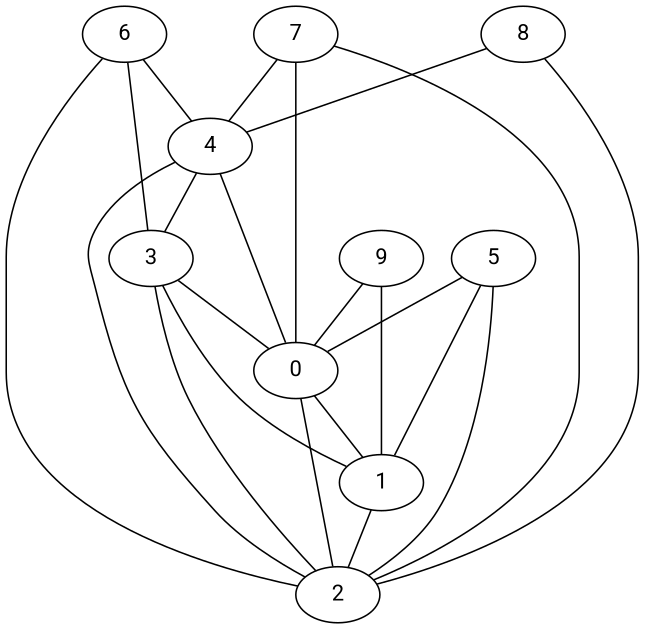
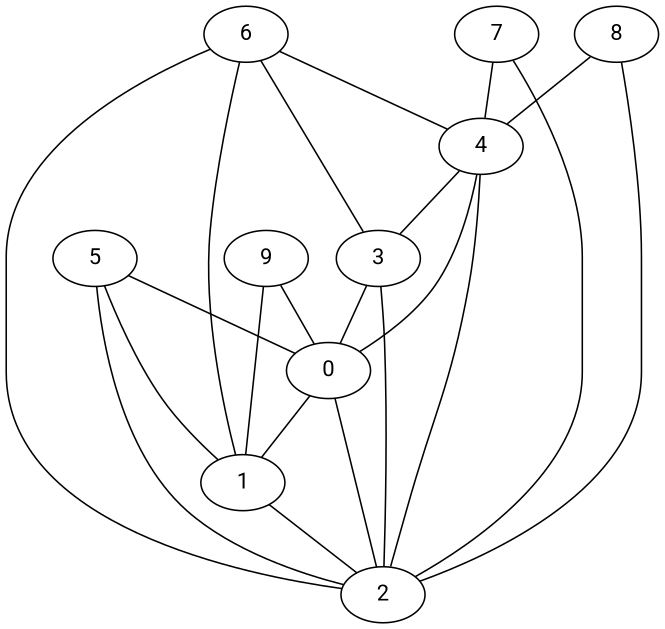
(296, 202) -> none
(236, 395) -> (209, 258)
